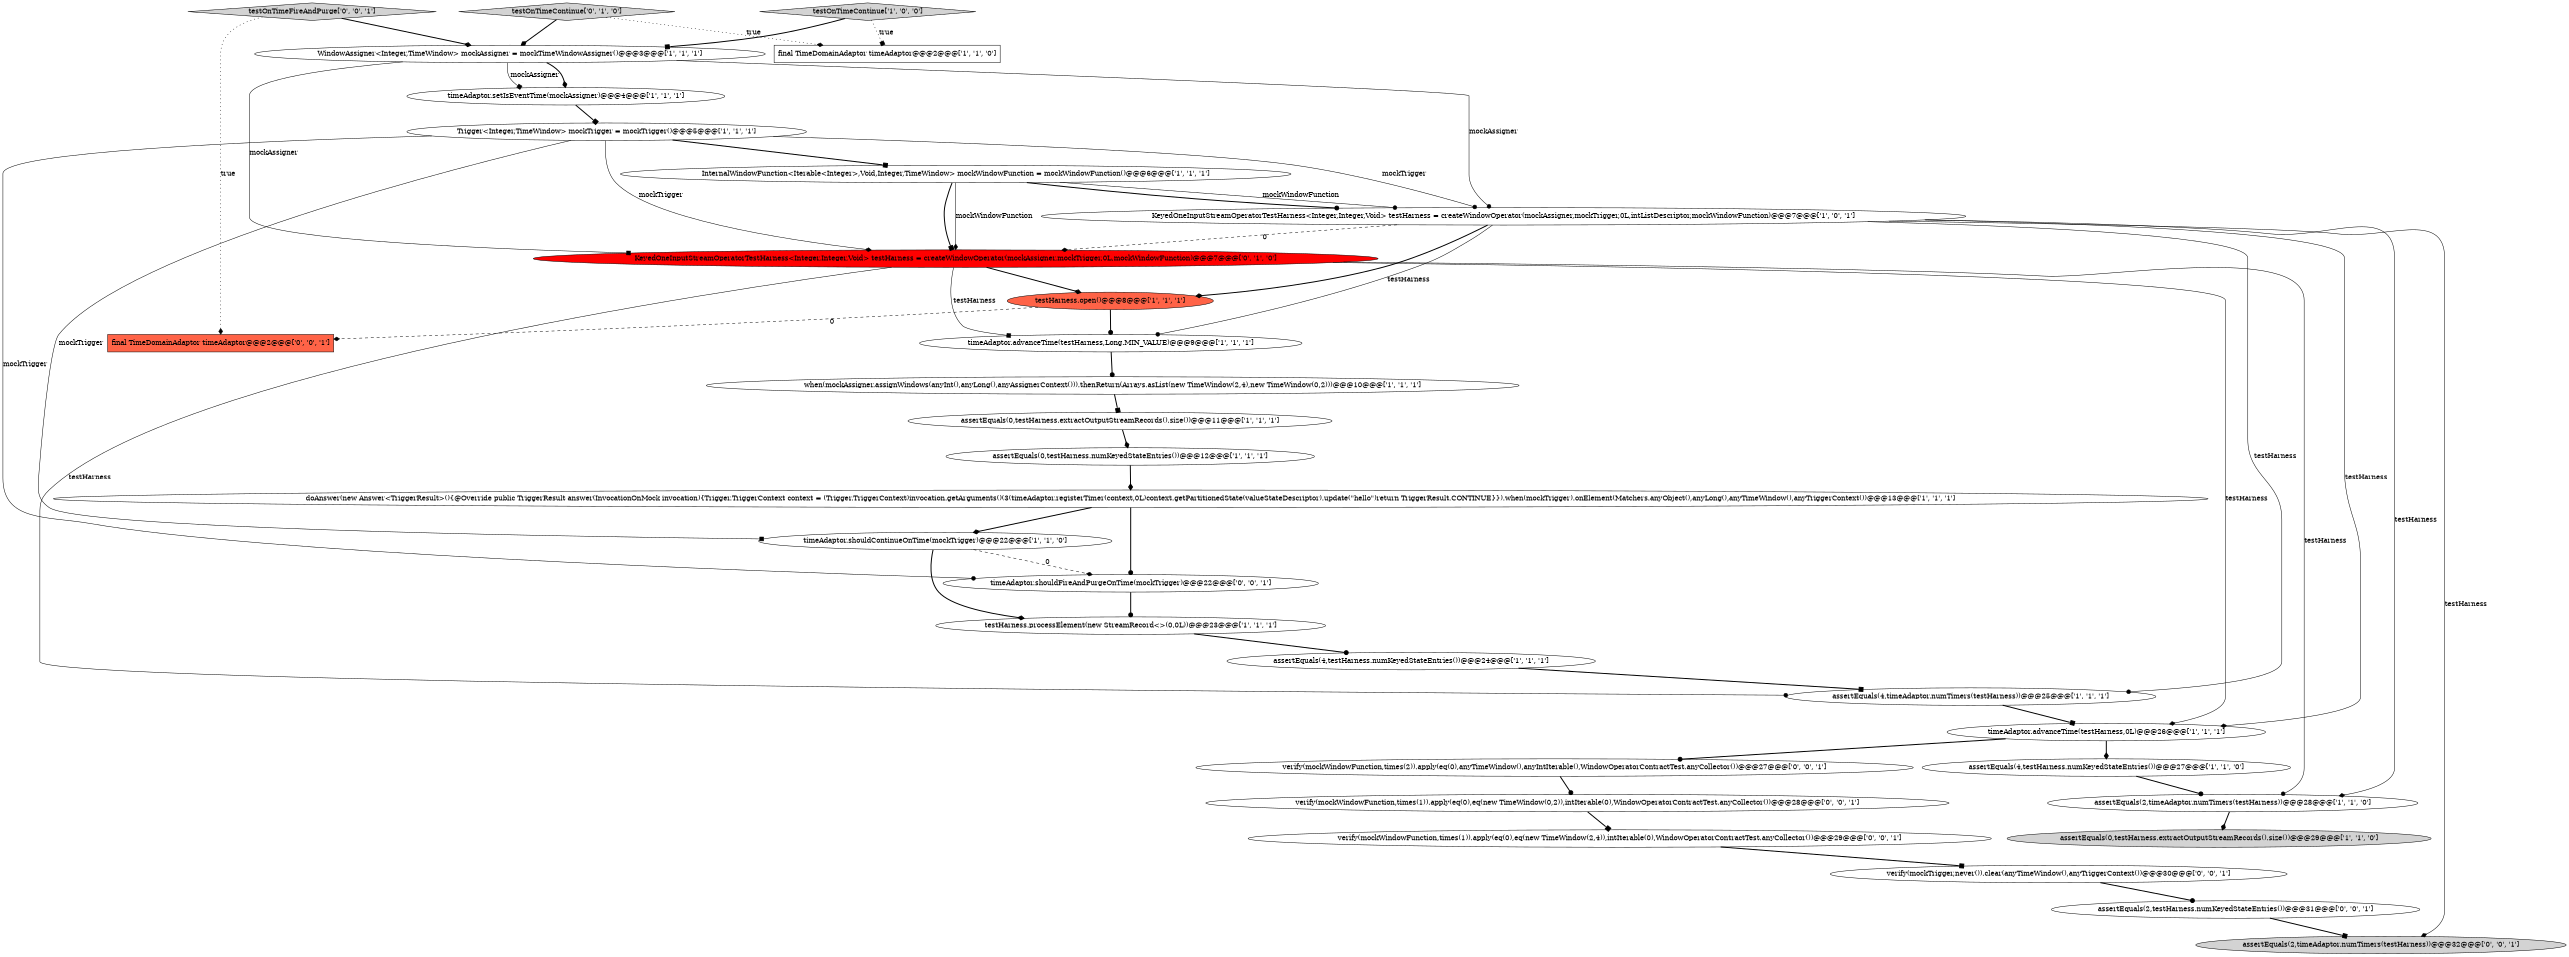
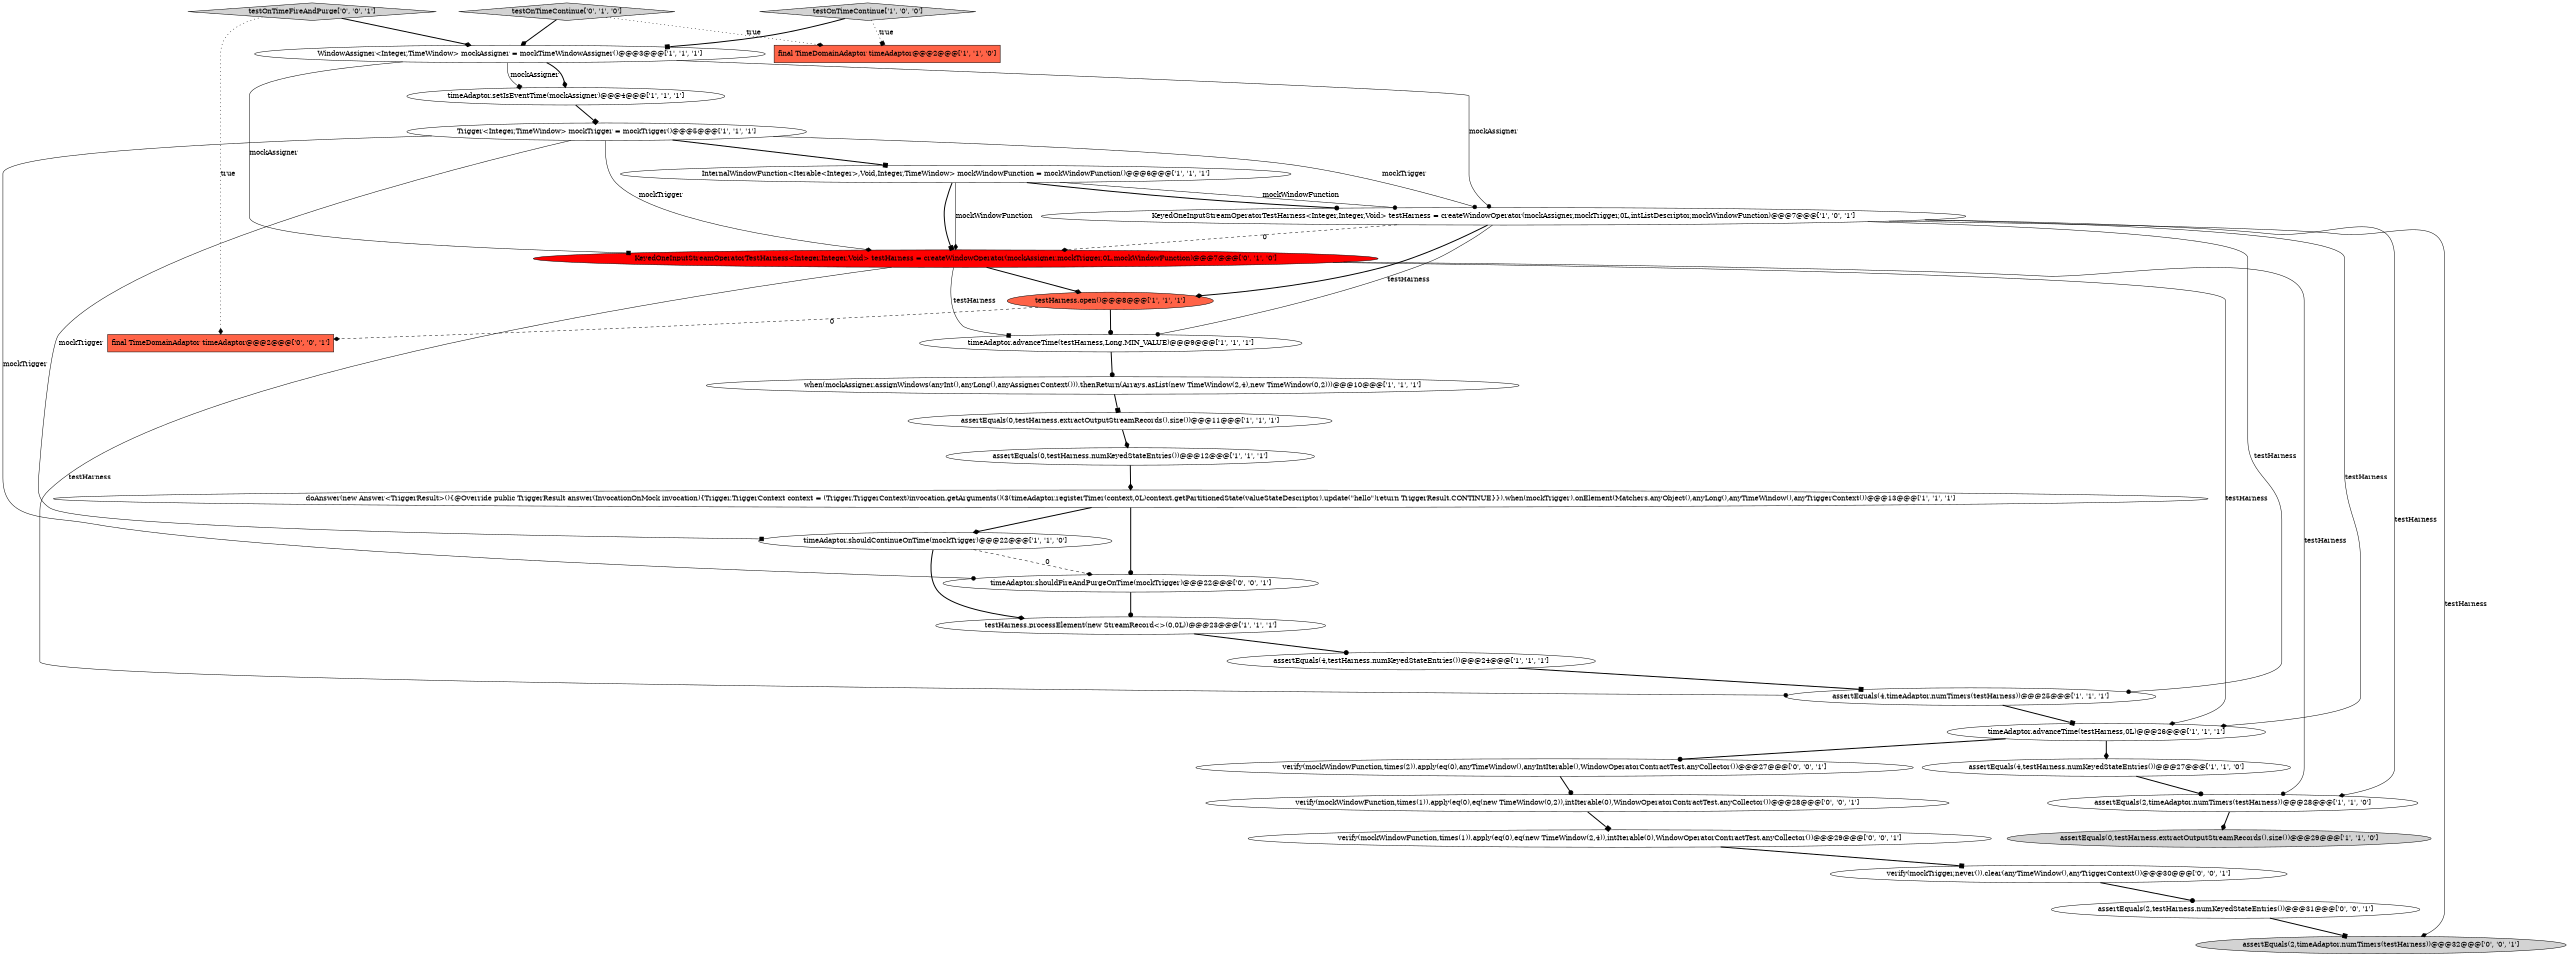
(887, 54) -> (887, 54)
